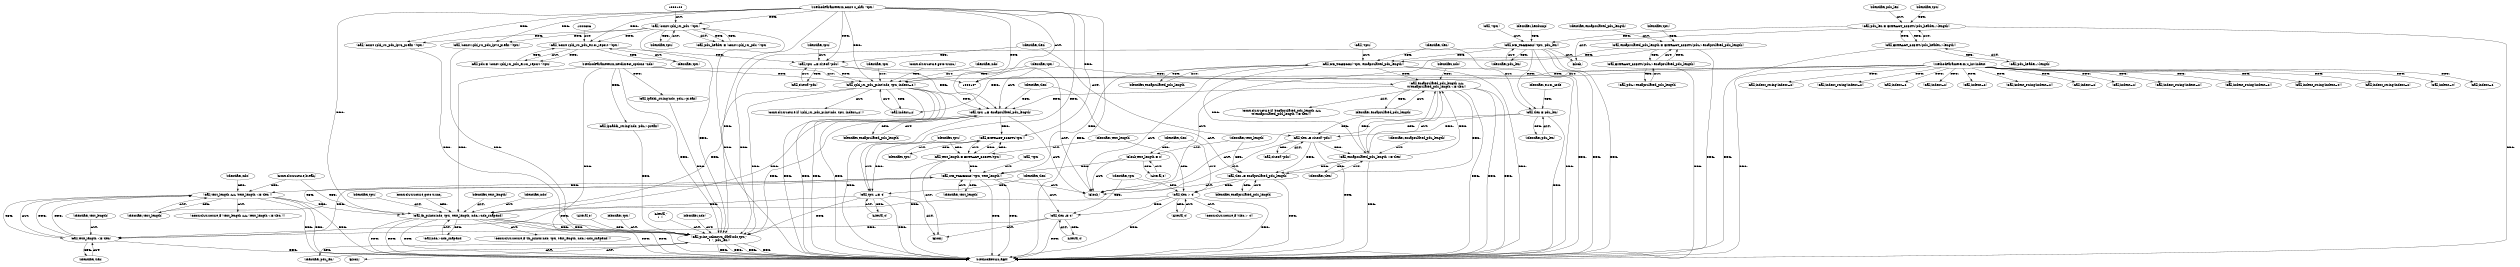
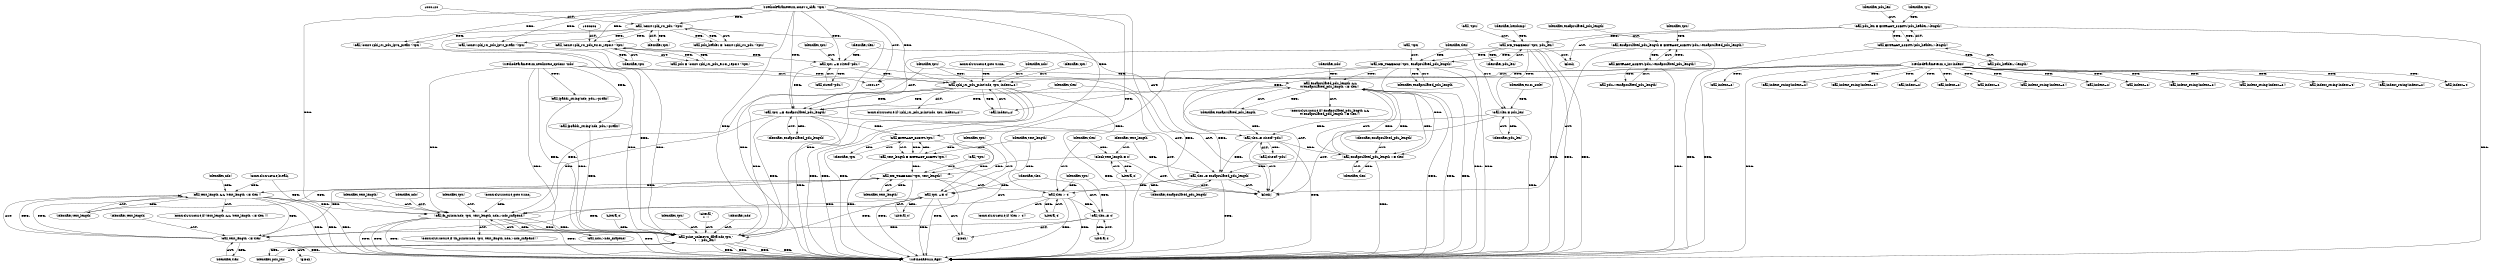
(1229, 186) -> (1144, 186)
(1045, 248) -> none
